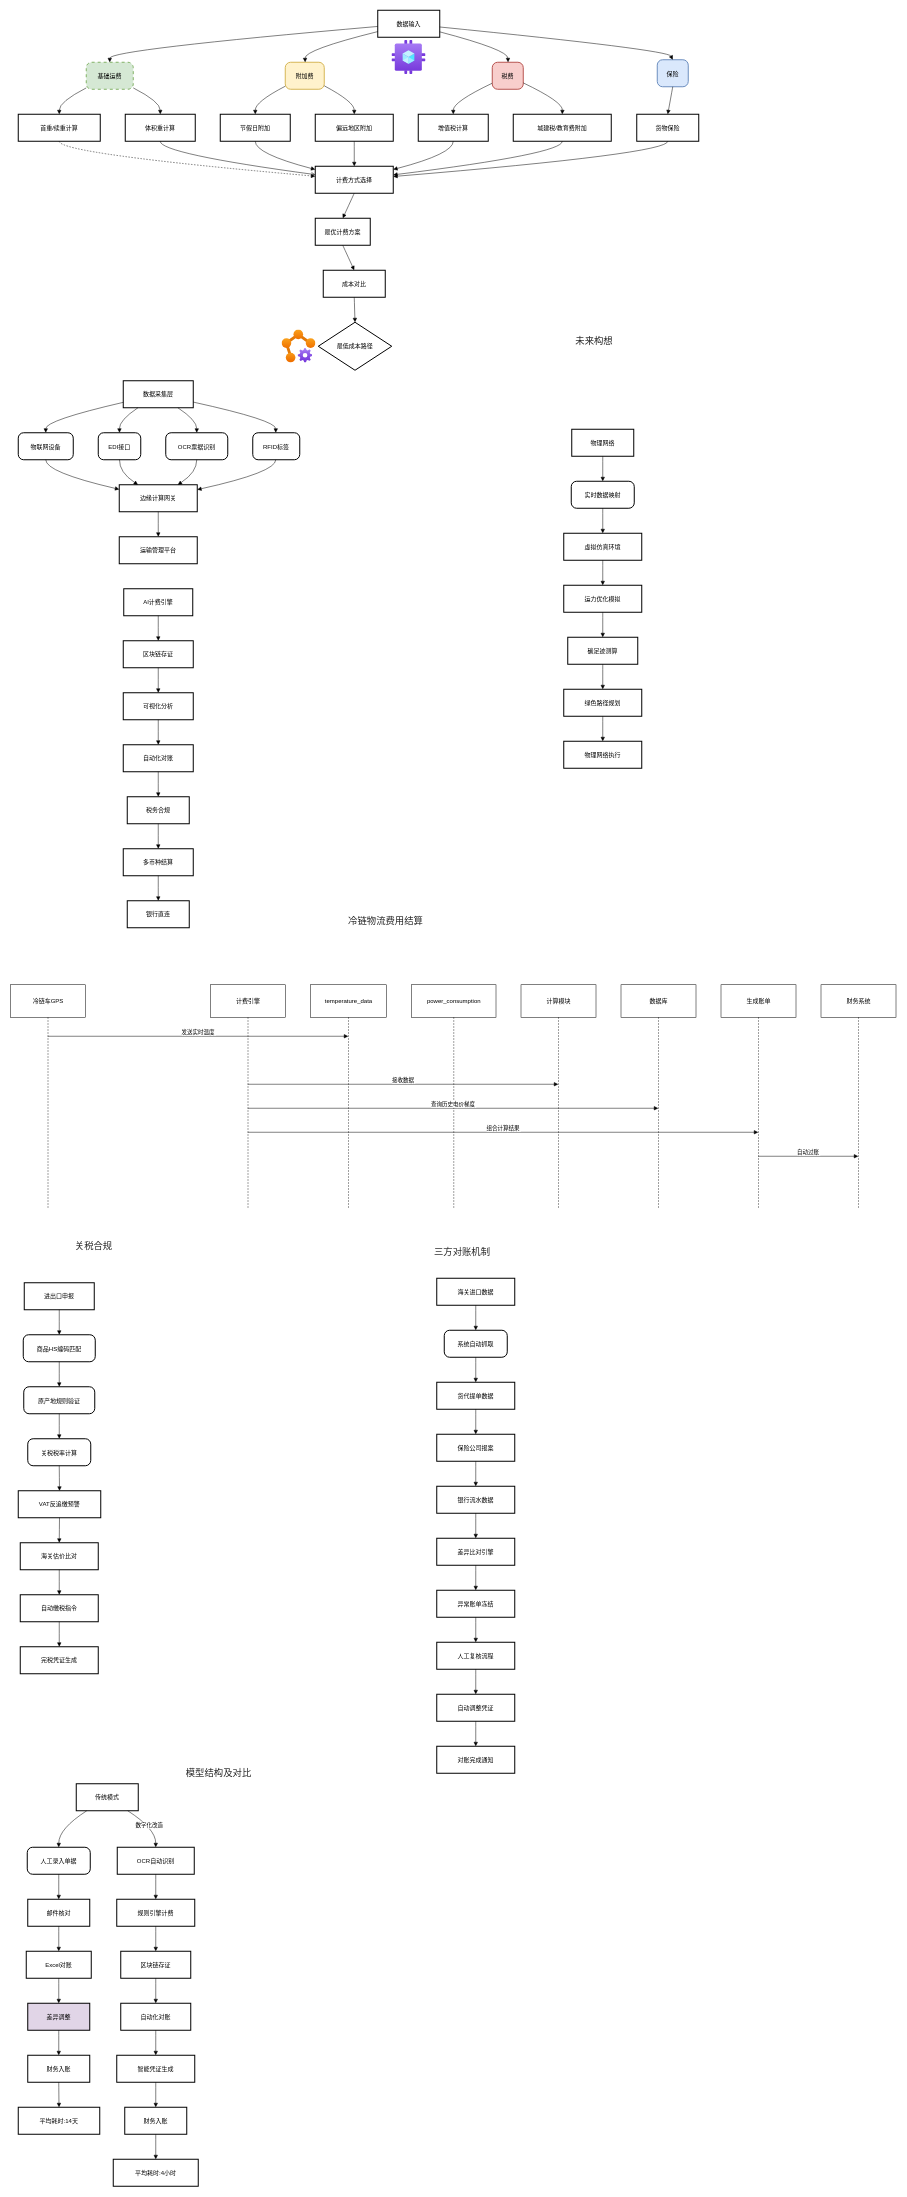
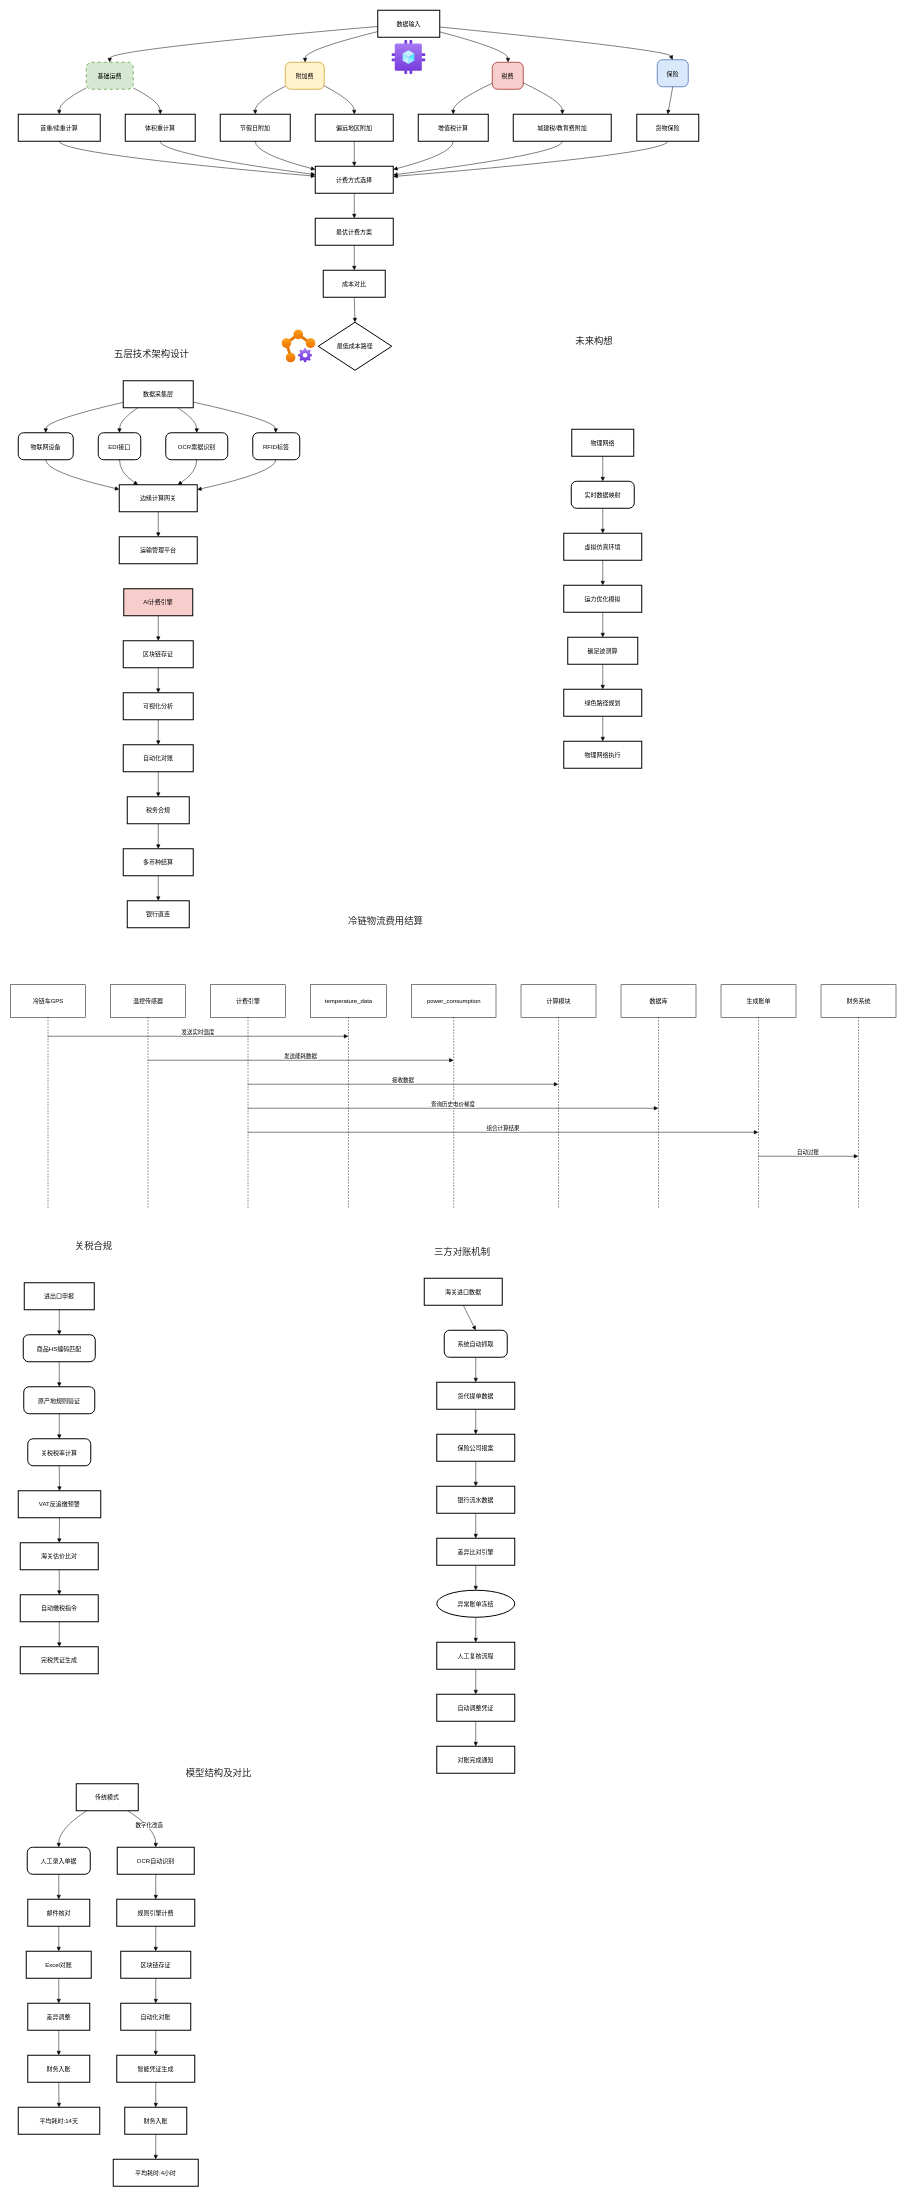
(186, 164) -> (186, 164)
(299, 172) -> (296, 172)
(343, 232) -> (354, 232)
none -> (152, 348)
(158, 602) -> (158, 602)
none -> (300, 1060)
none -> (148, 1097)
(476, 1292) -> (463, 1292)
(476, 1604) -> (476, 1604)
(59, 2017) -> (59, 2017)
